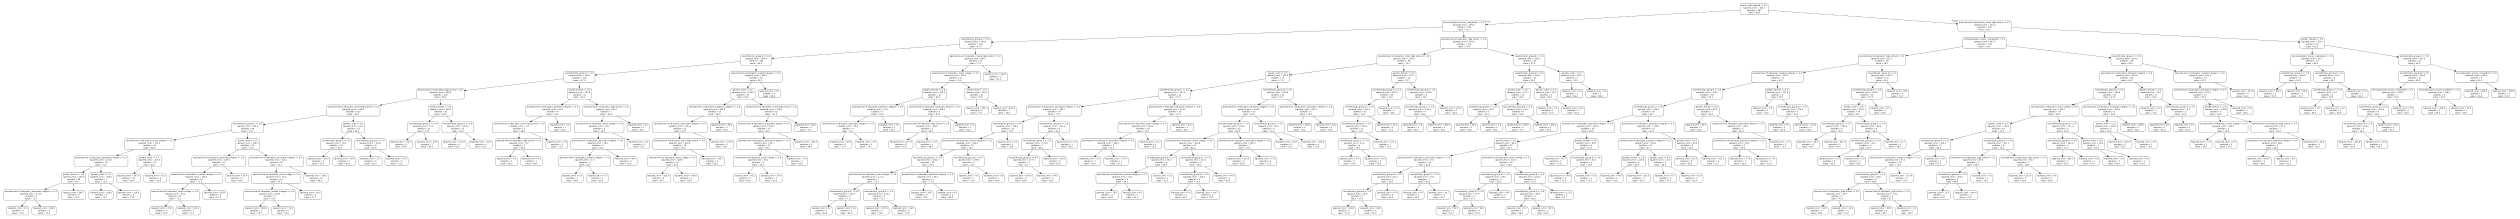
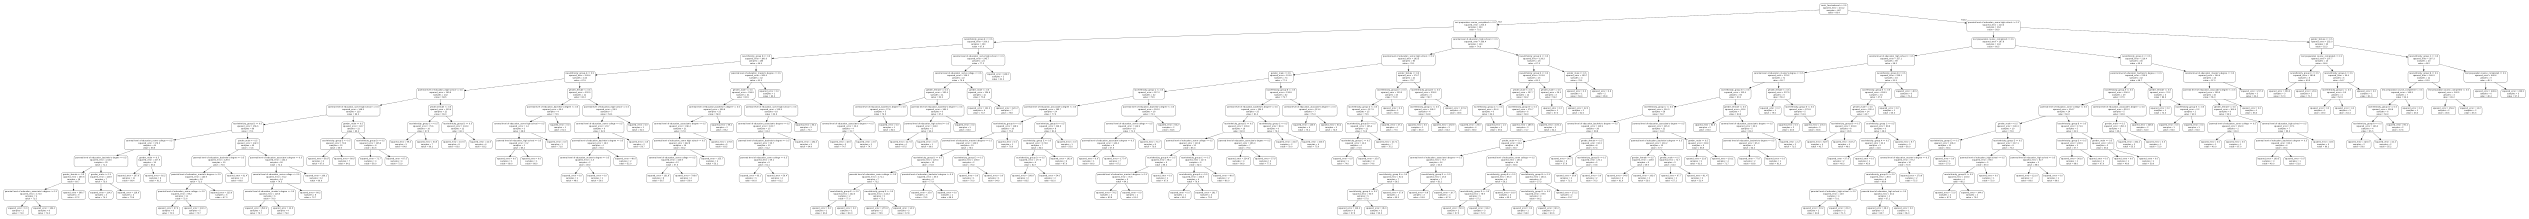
(797, 161) -> none
